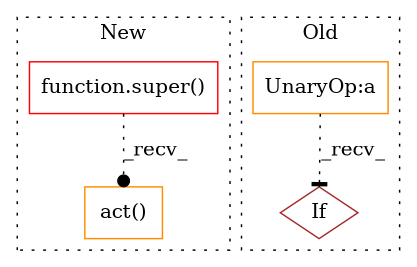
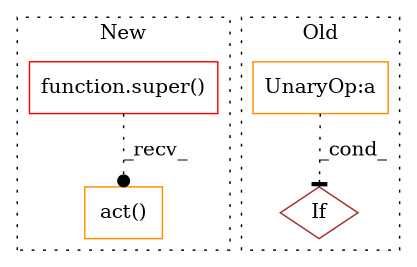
(354, 150) -> (354, 150)
